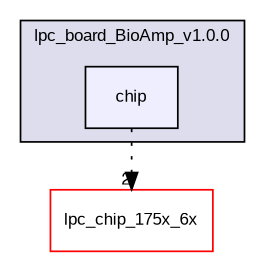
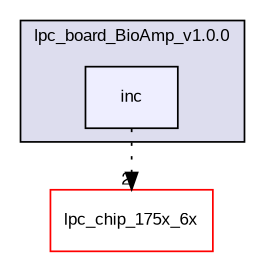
(132, 97) -> (132, 97)
